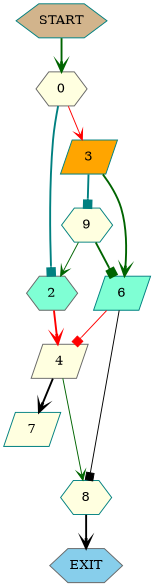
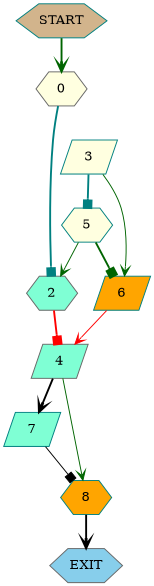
(73, 119) -> none
(89, 157) -> (89, 157)
(123, 218) -> (123, 218)
(87, 225) -> (87, 225)
(122, 293) -> (122, 293)
(55, 323) -> (55, 323)
(94, 324) -> (94, 324)
(60, 361) -> (60, 361)
(105, 391) -> (56, 460)
(32, 429) -> (32, 429)
(86, 498) -> (86, 498)
